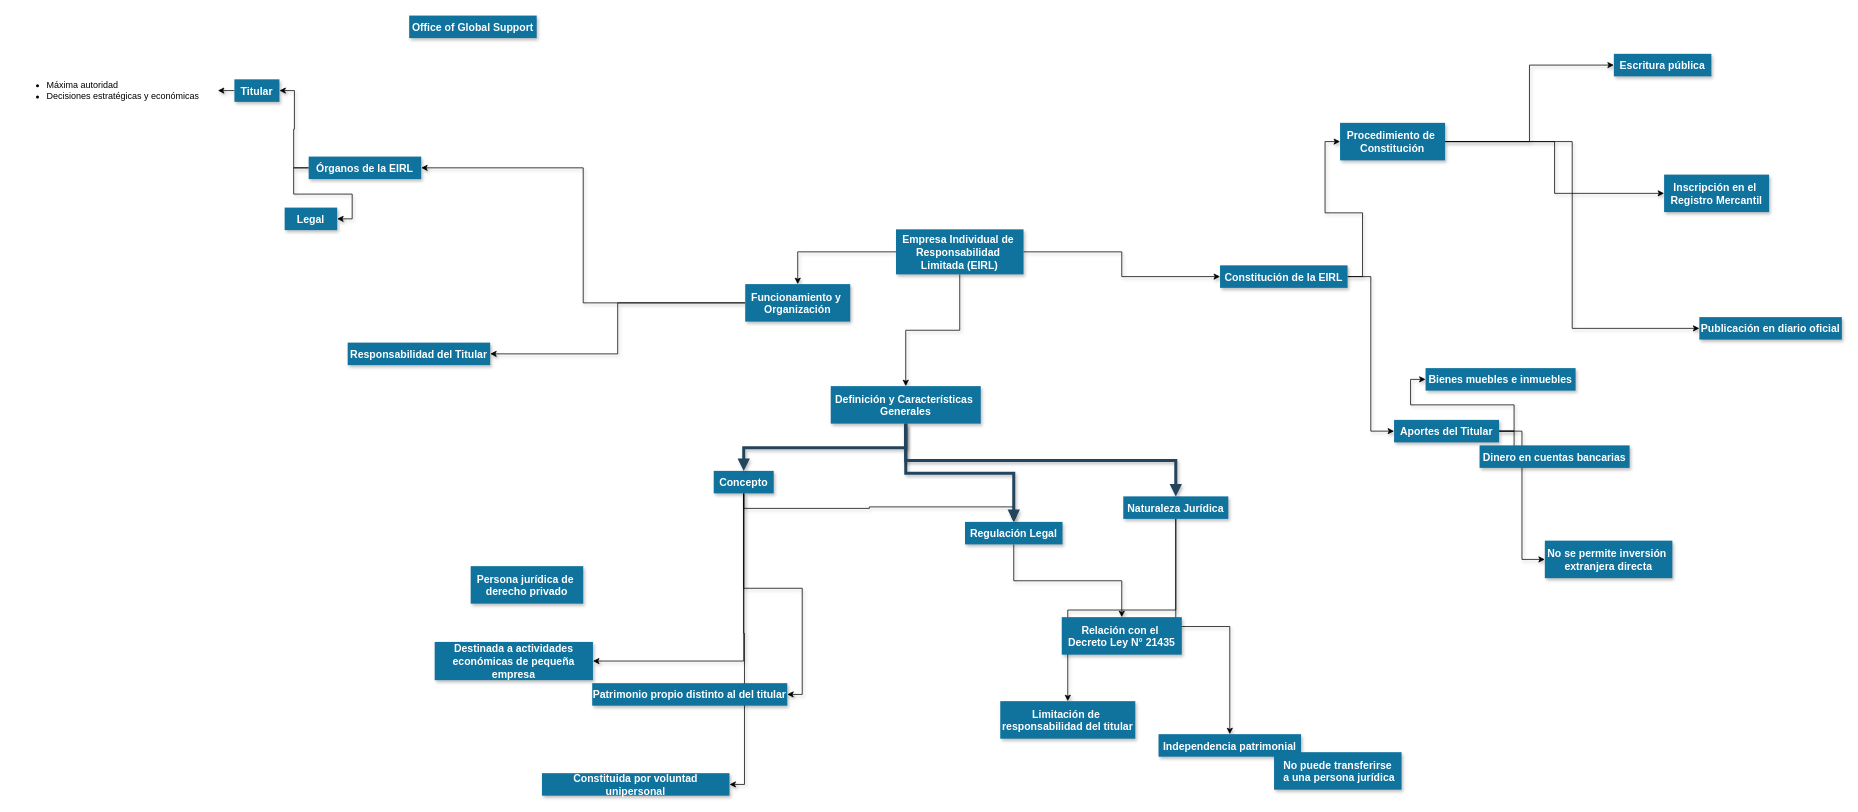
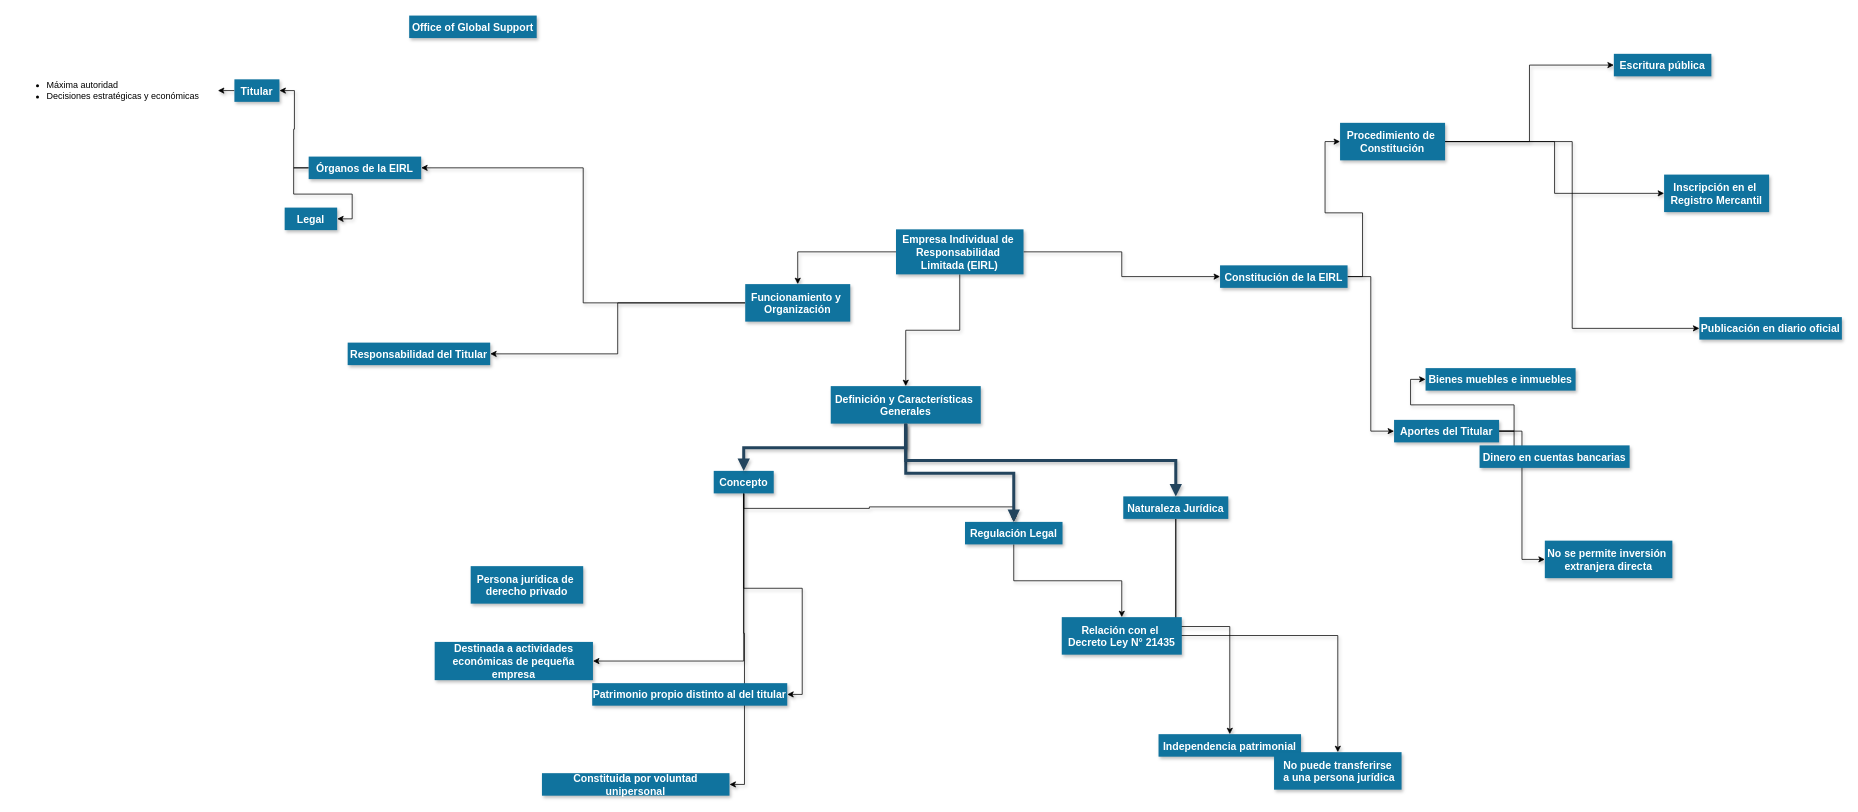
none -> (1314, 635)
(1068, 675) -> none
(1068, 720) -> none
